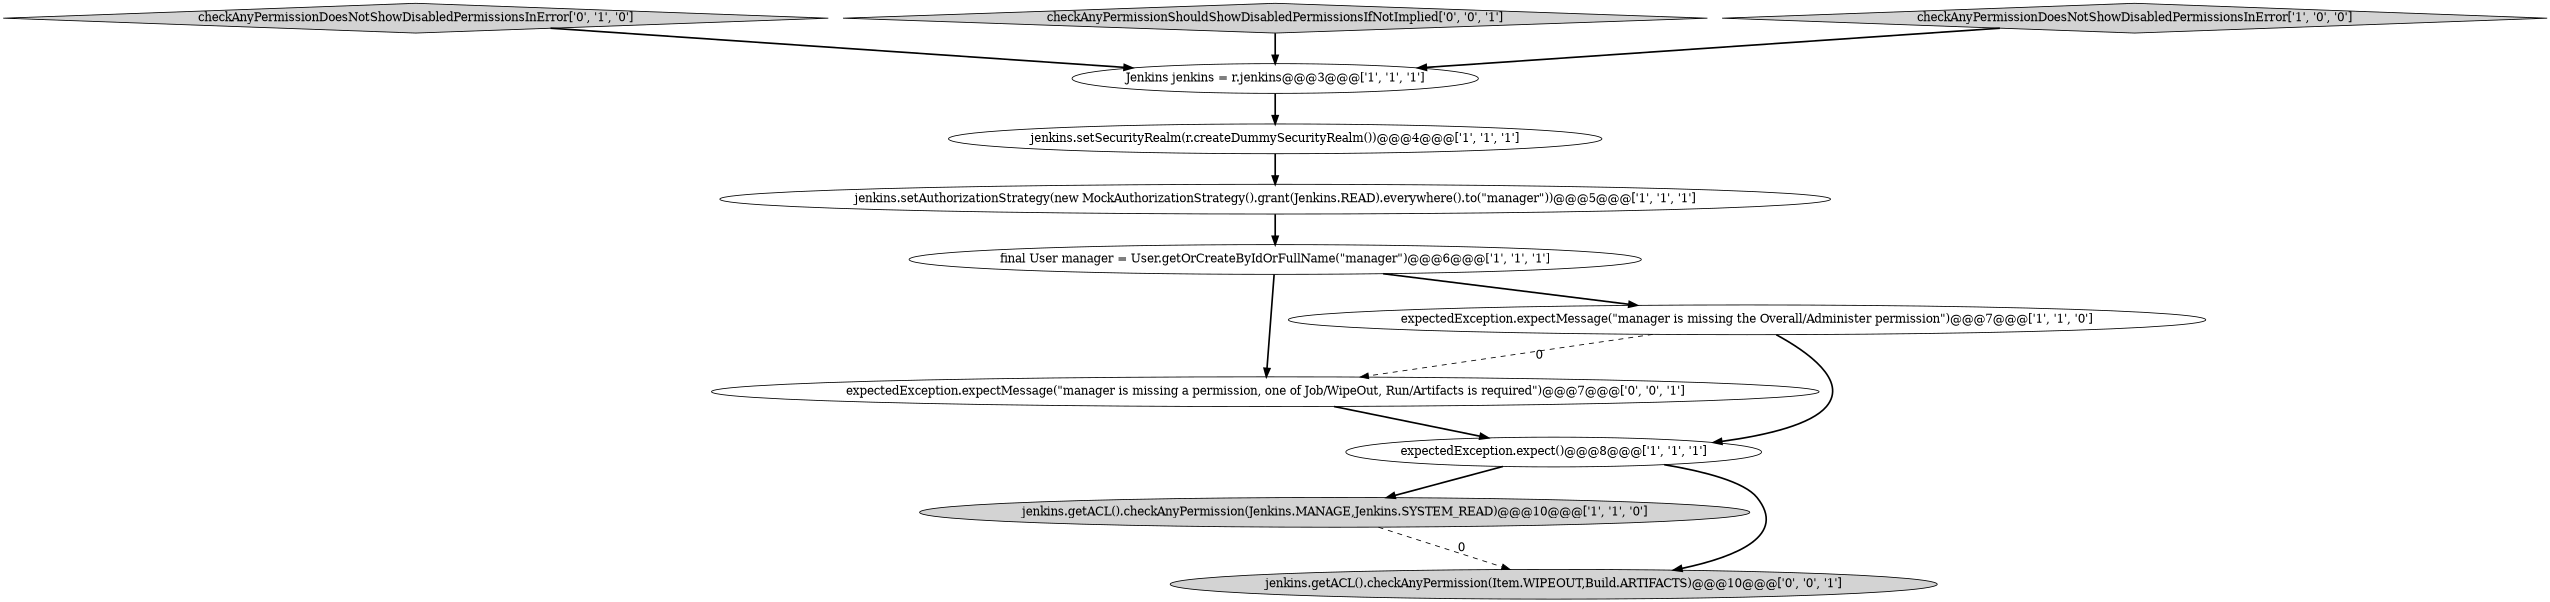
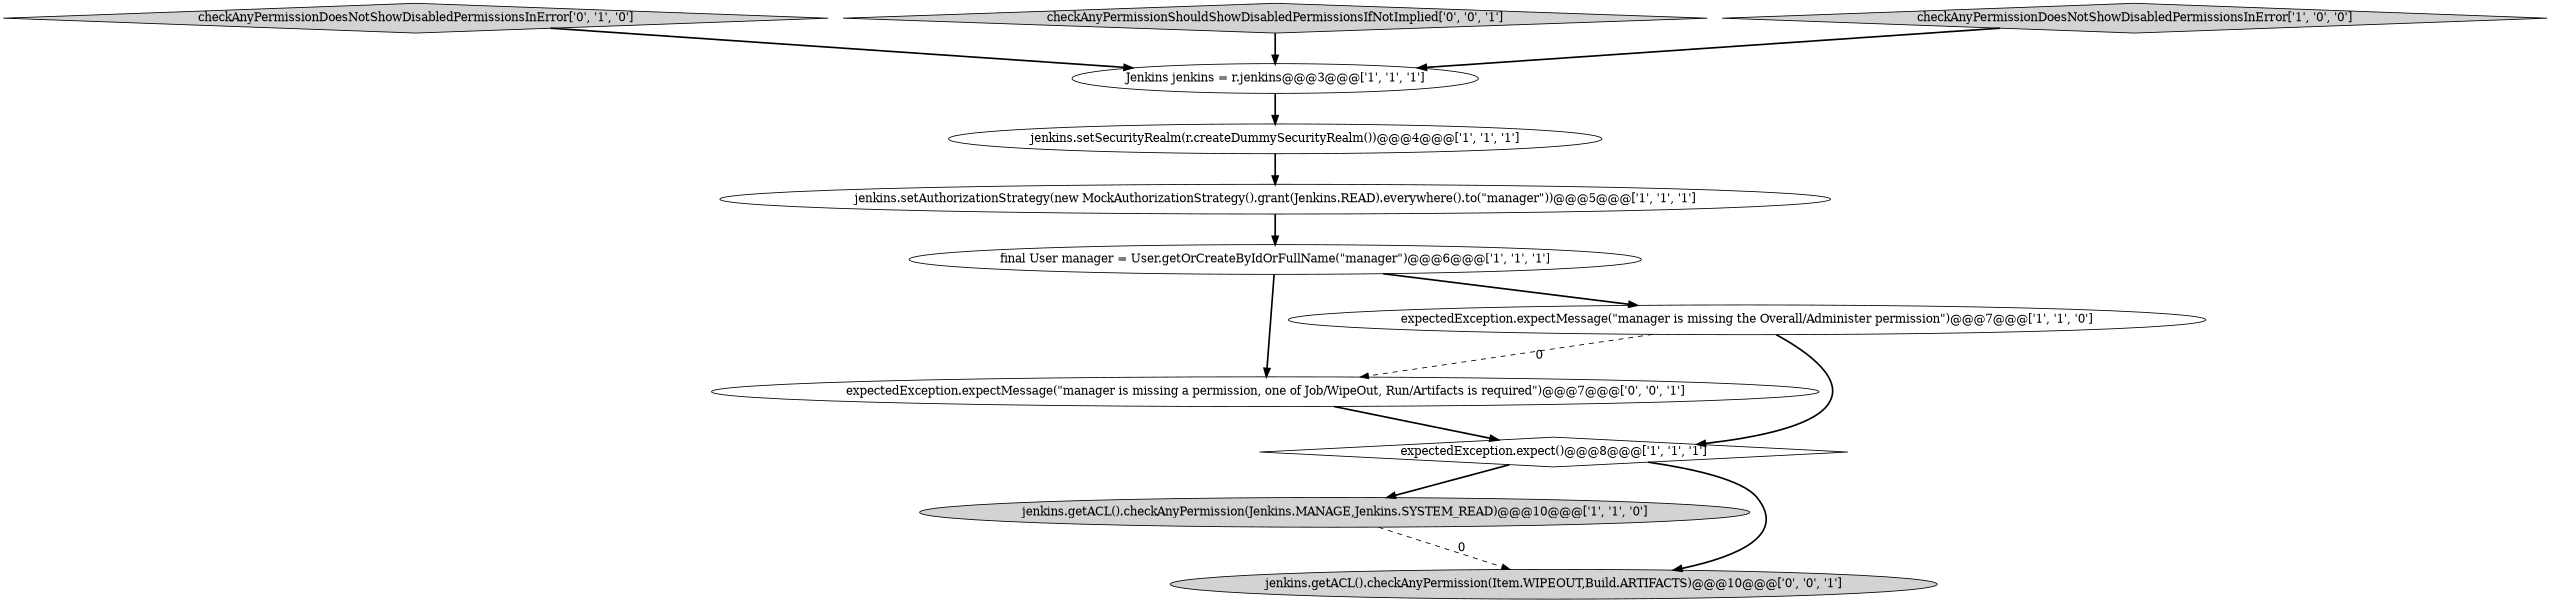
(1554, 452) -> (1554, 452)
